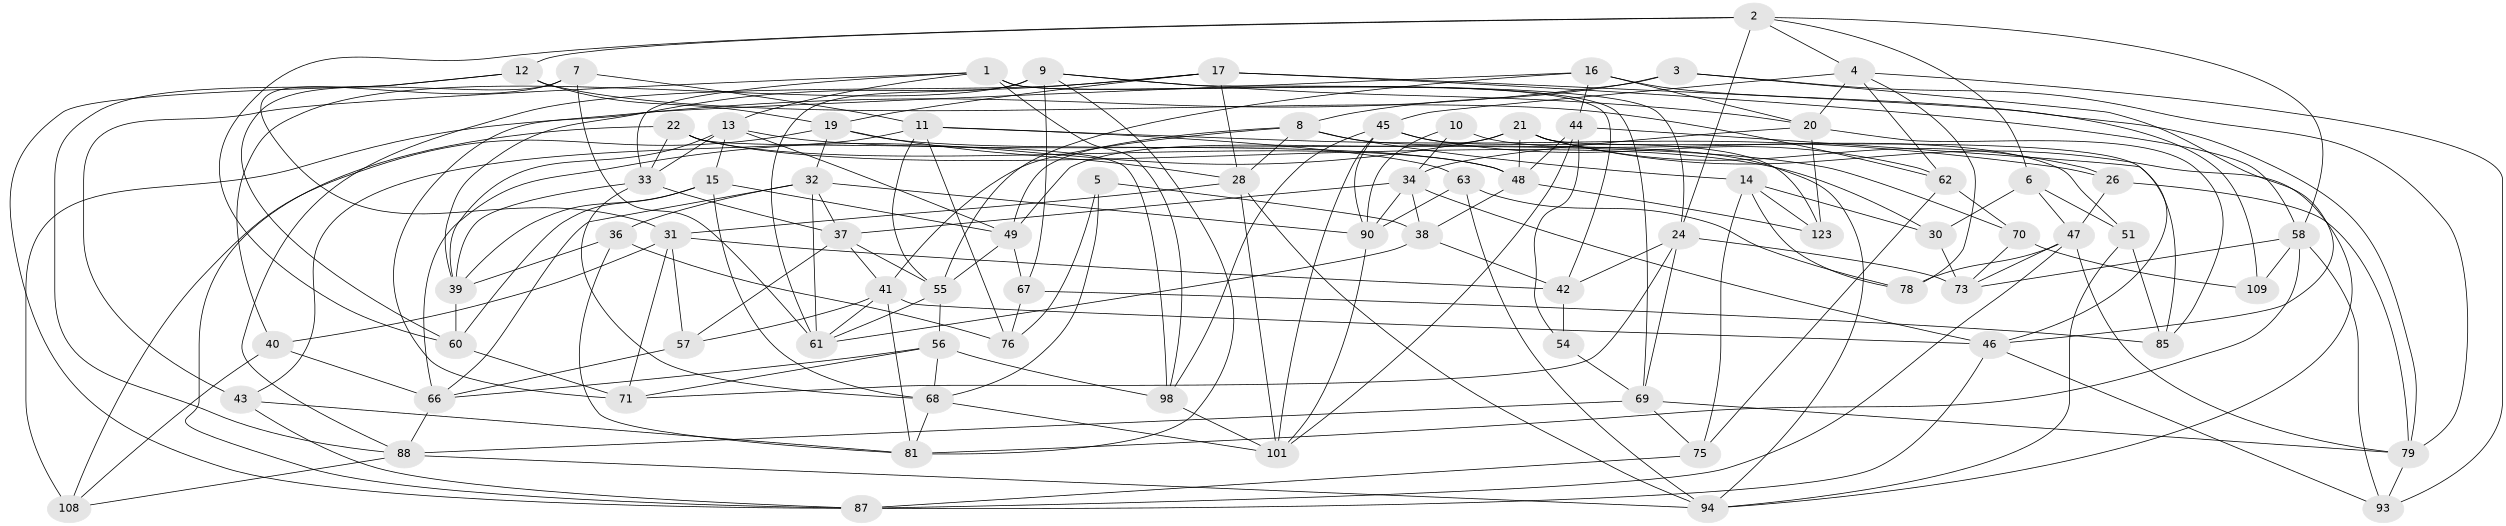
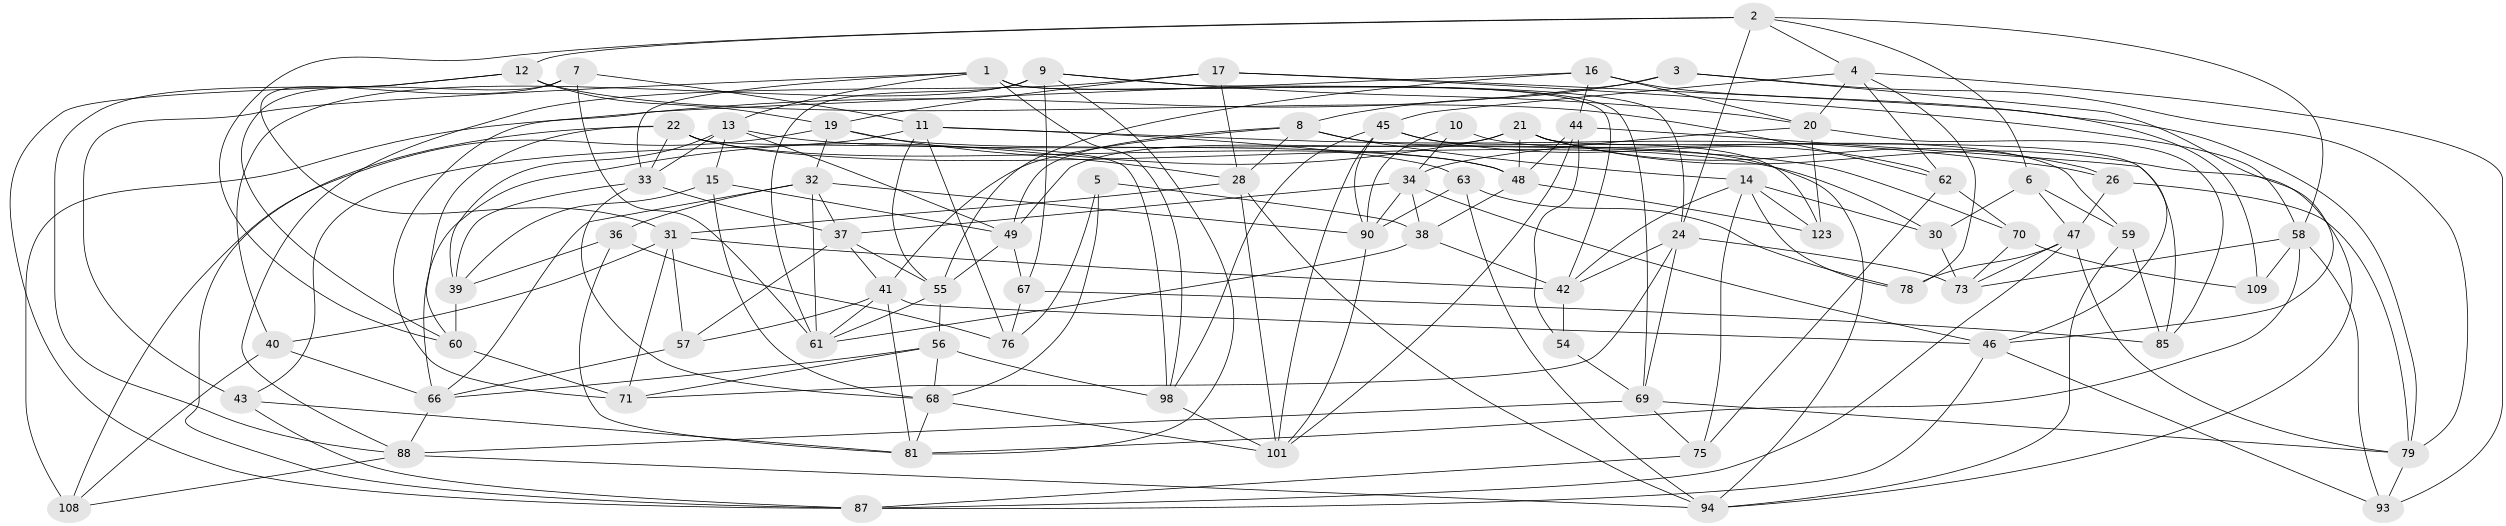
(731, 99) -> none
none -> (1651, 222)
(559, 226) -> (471, 176)
(2129, 236) -> (2129, 236)
